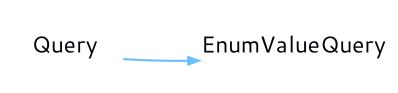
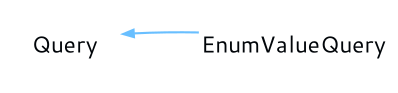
(156, 61) -> (167, 32)
